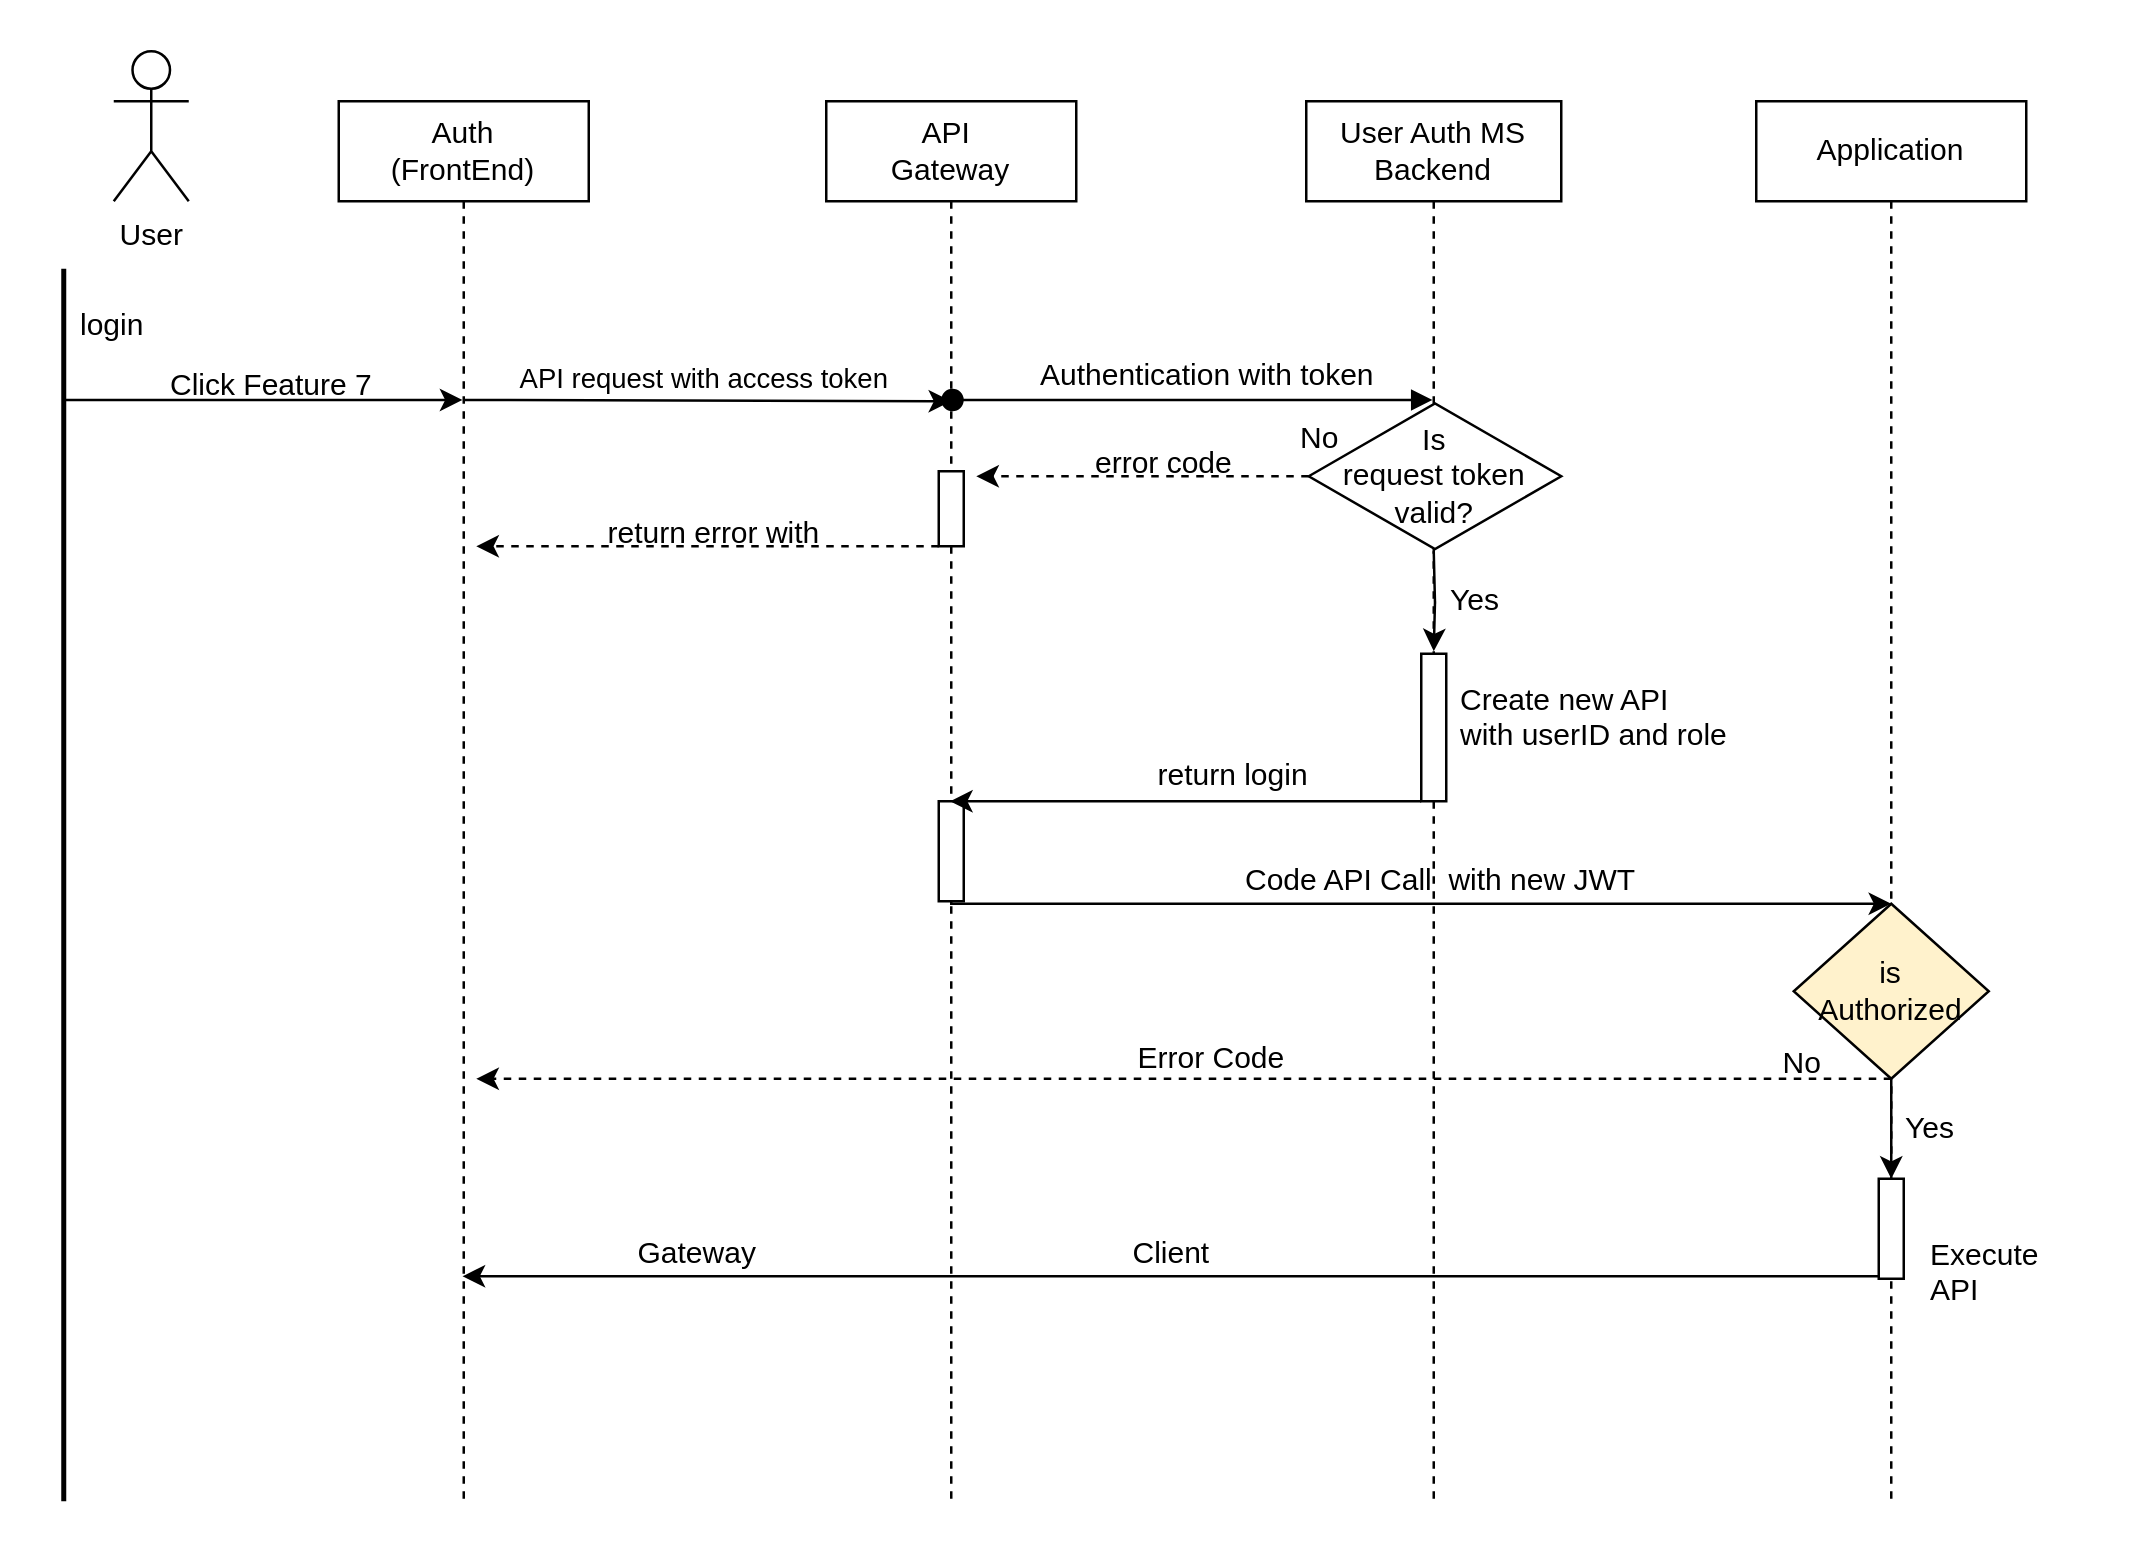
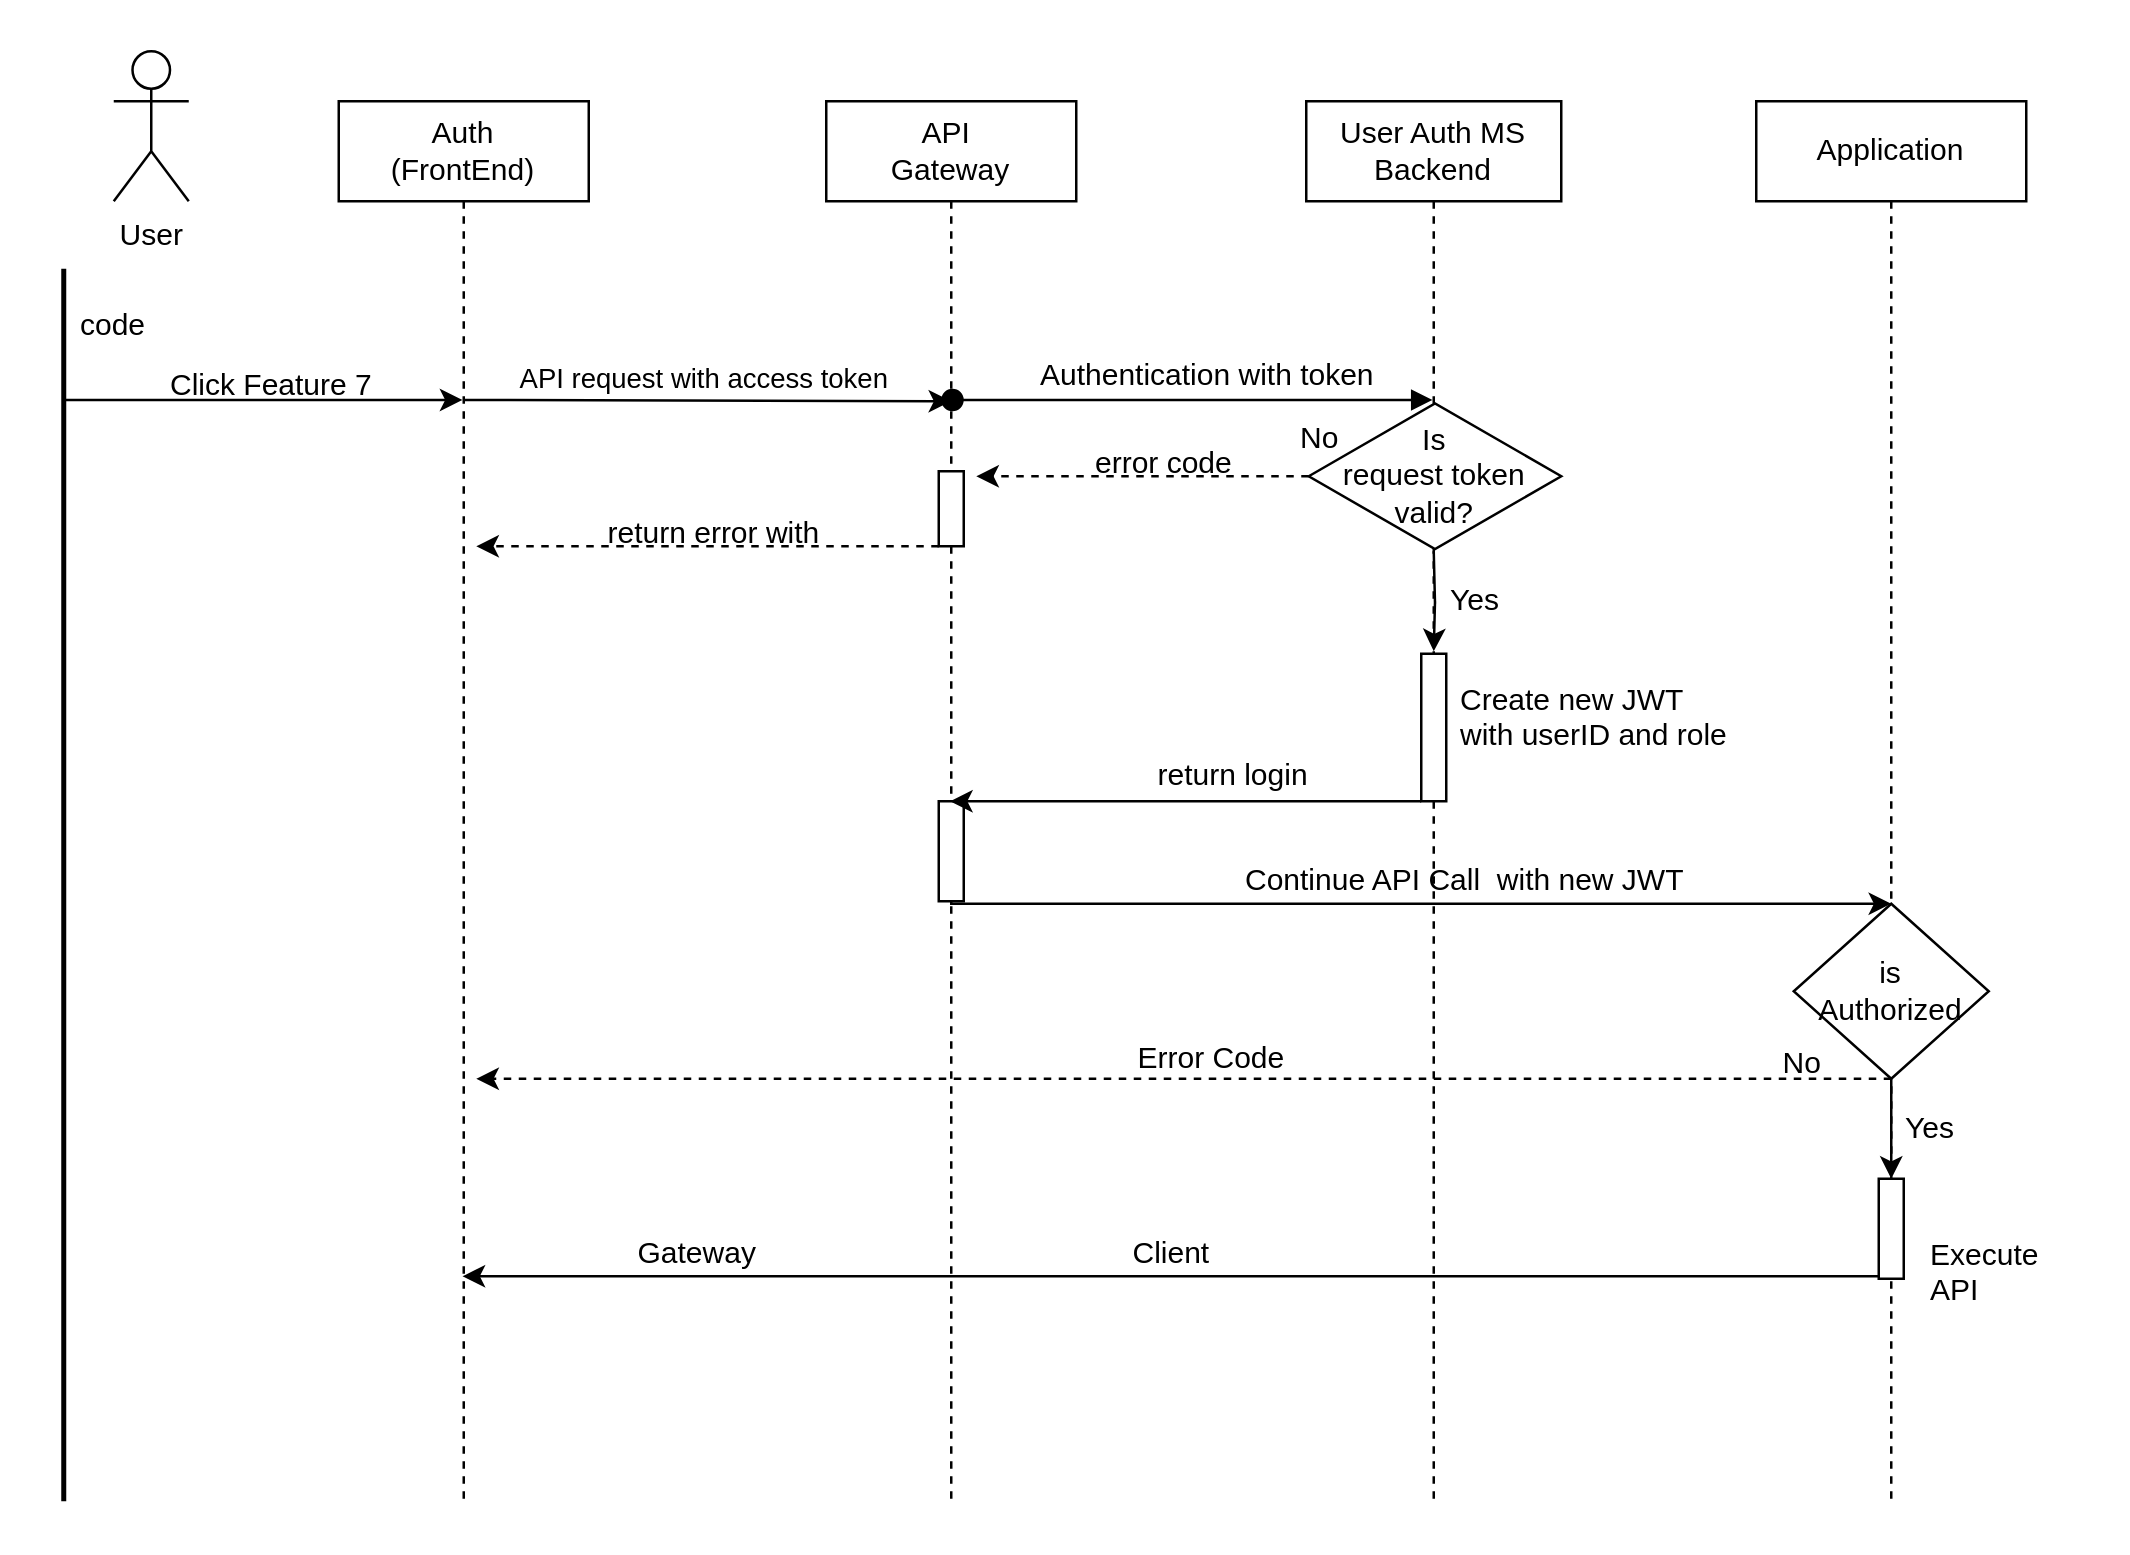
(115, 327) -> (115, 327)
(1610, 720) -> (1610, 720)
(1442, 882) -> (1472, 882)
(1891, 991) -> (1891, 991)
